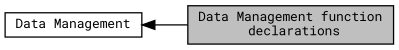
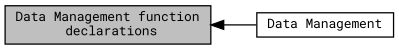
(171, 25) -> (240, 25)
